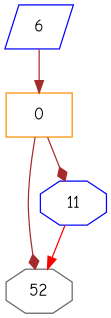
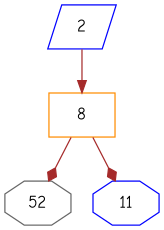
(39, 27) -> (82, 27)
(39, 115) -> (82, 115)
(59, 242) -> none
